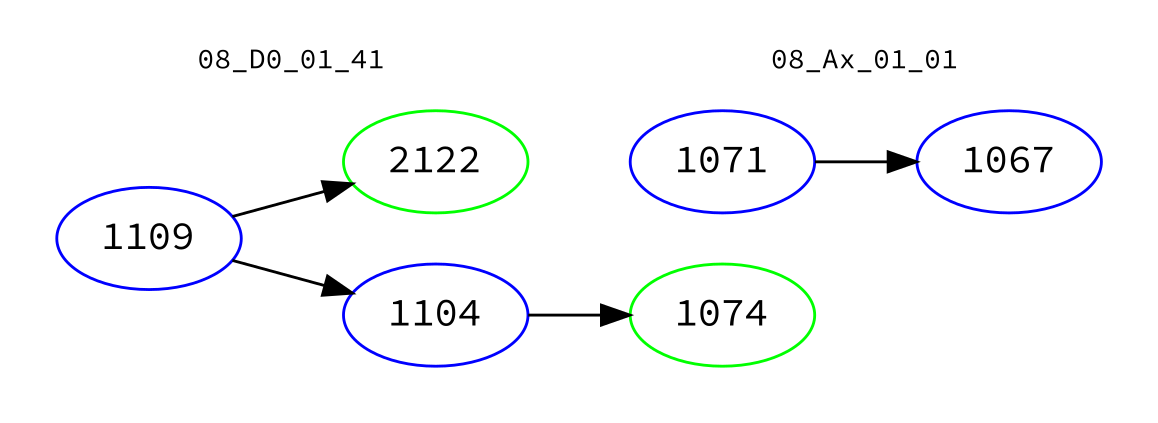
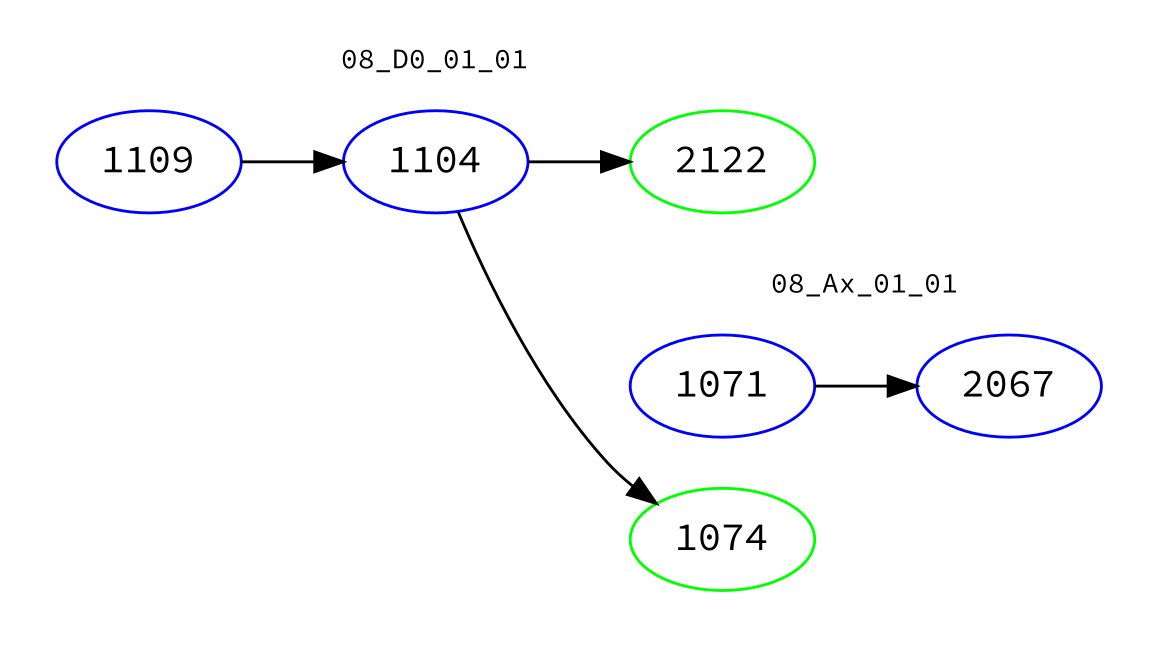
(292, 61) -> (436, 61)
(1009, 162) -> (1009, 386)
(279, 204) -> (565, 162)
